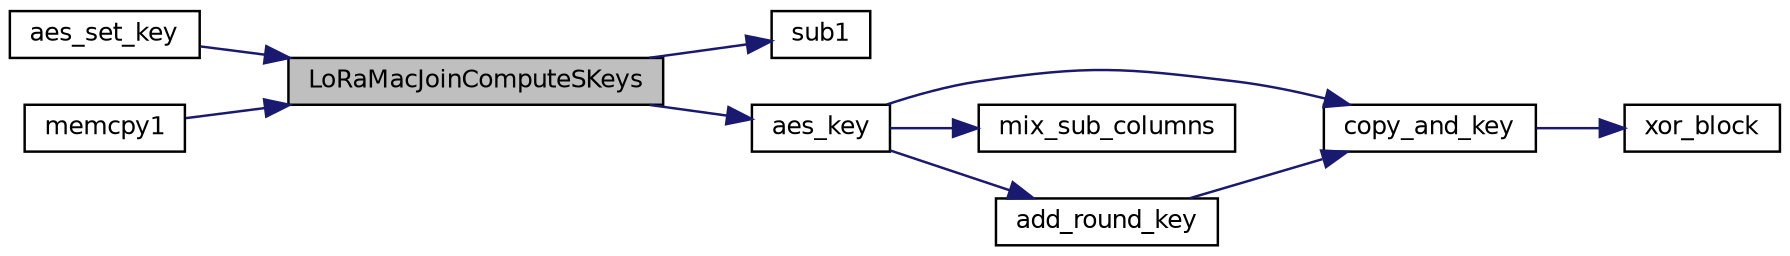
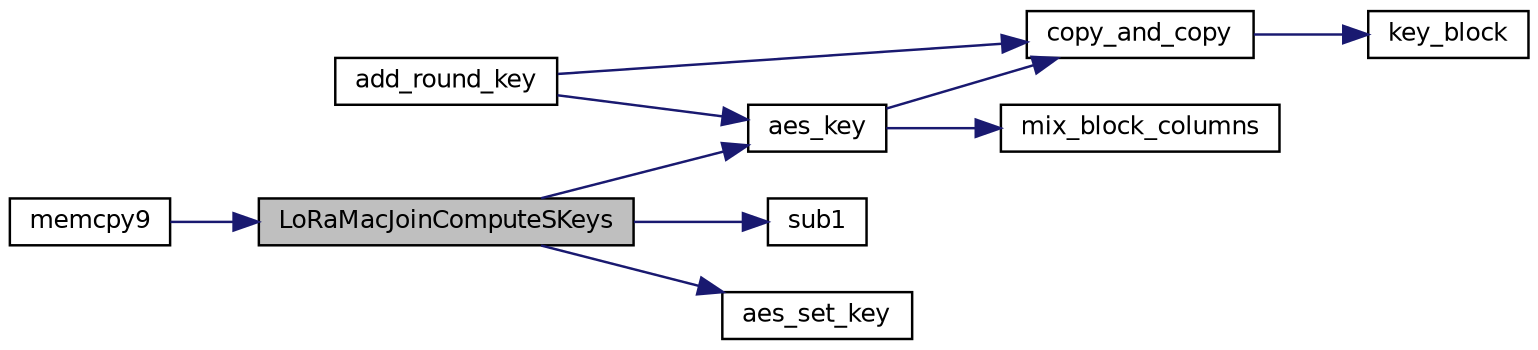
(233, 51) -> (620, 266)
(105, 128) -> (90, 222)
(1107, 128) -> (1140, 128)
(1430, 128) -> (1140, 35)
(1702, 128) -> (1448, 35)
(950, 170) -> (640, 106)
